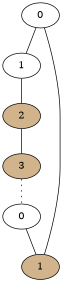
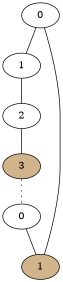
(22, 116) -> (22, 116)
